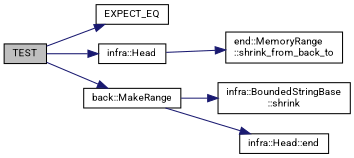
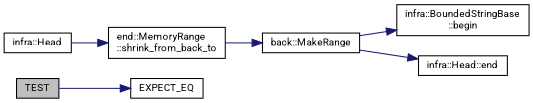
(67, 54) -> none
(72, 73) -> (239, 43)
(284, 98) -> (463, 20)
